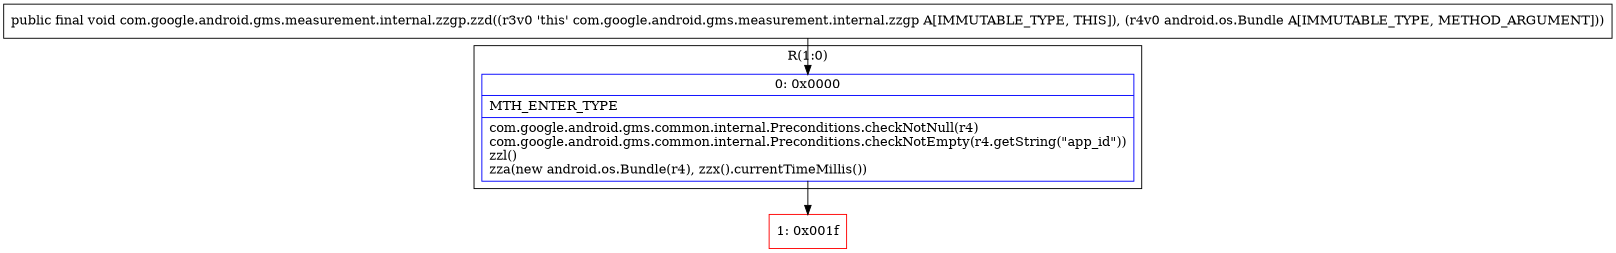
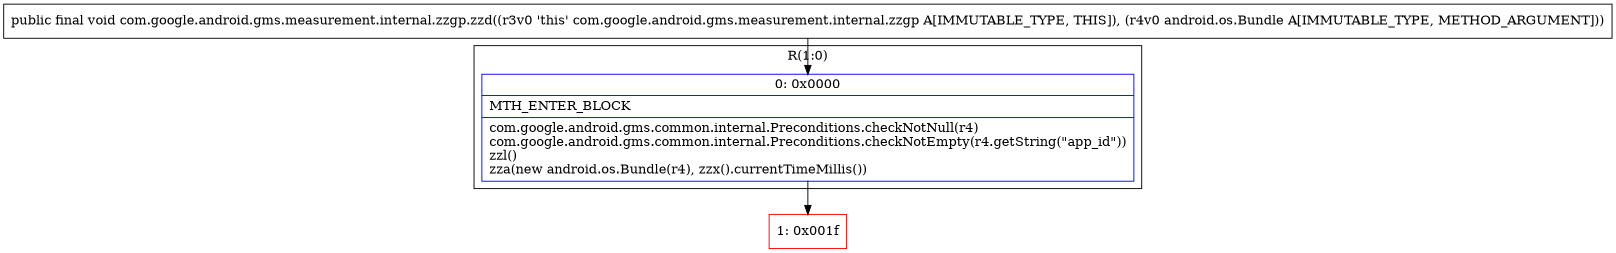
(554, 106) -> (560, 106)
